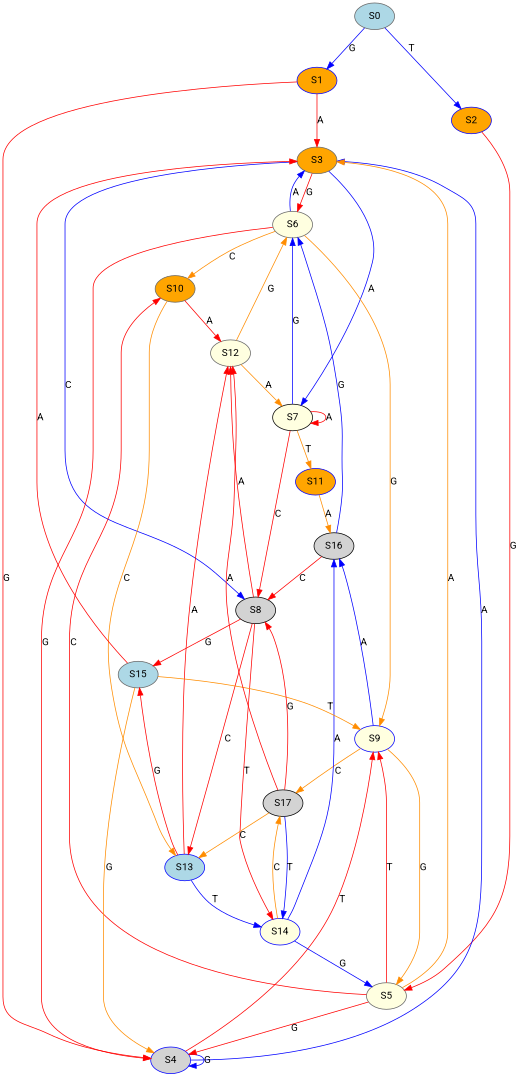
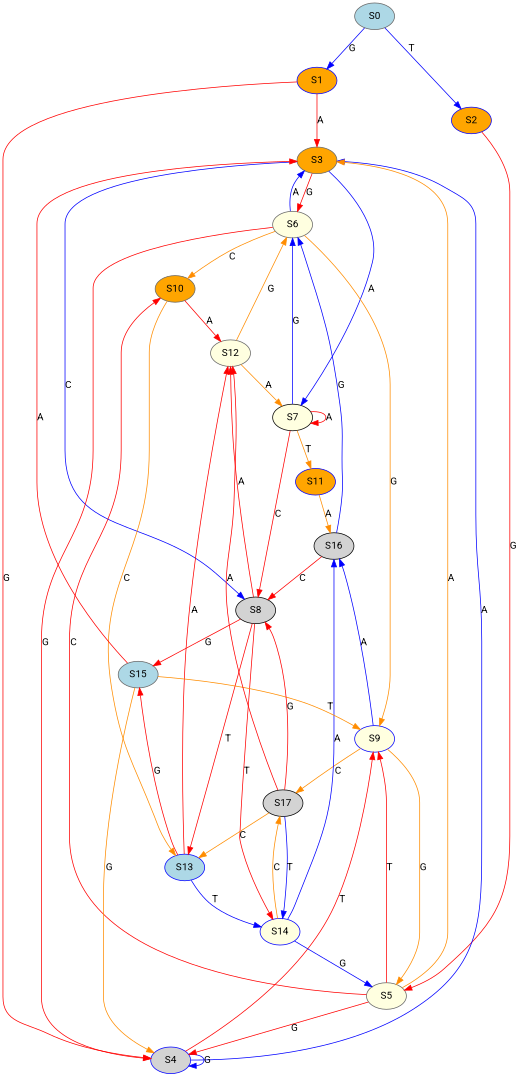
(228, 739) -> (228, 739)
